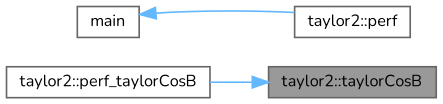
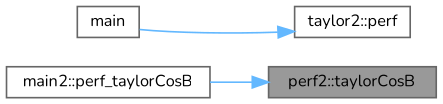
(225, 11) -> (209, 33)
(108, 82) -> (108, 82)
(352, 82) -> (352, 82)
